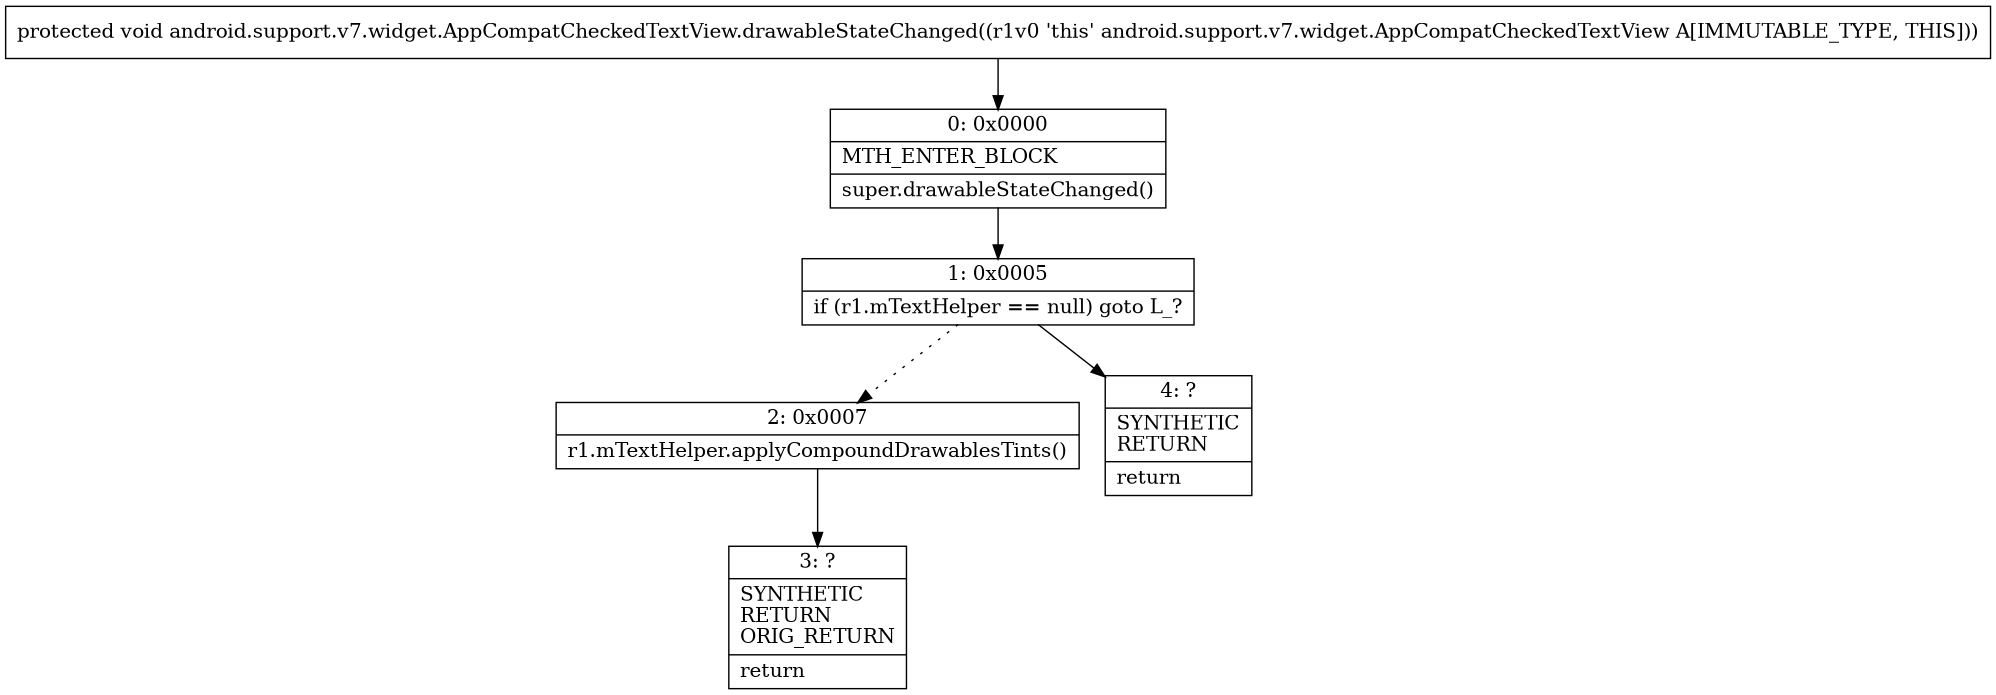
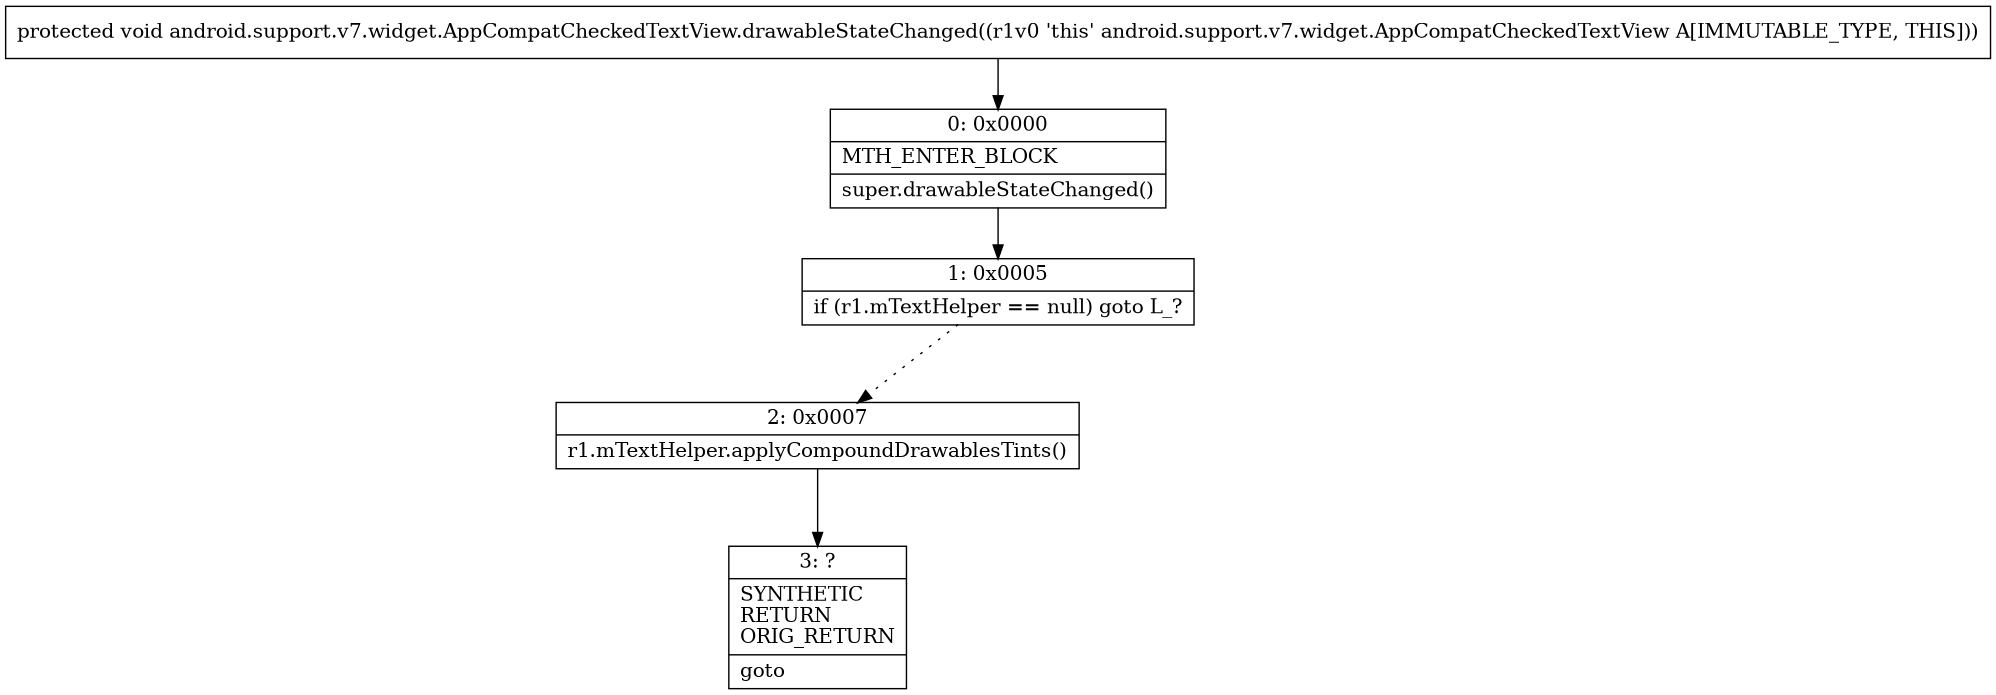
(1179, 436) -> none
(773, 671) -> (763, 671)
